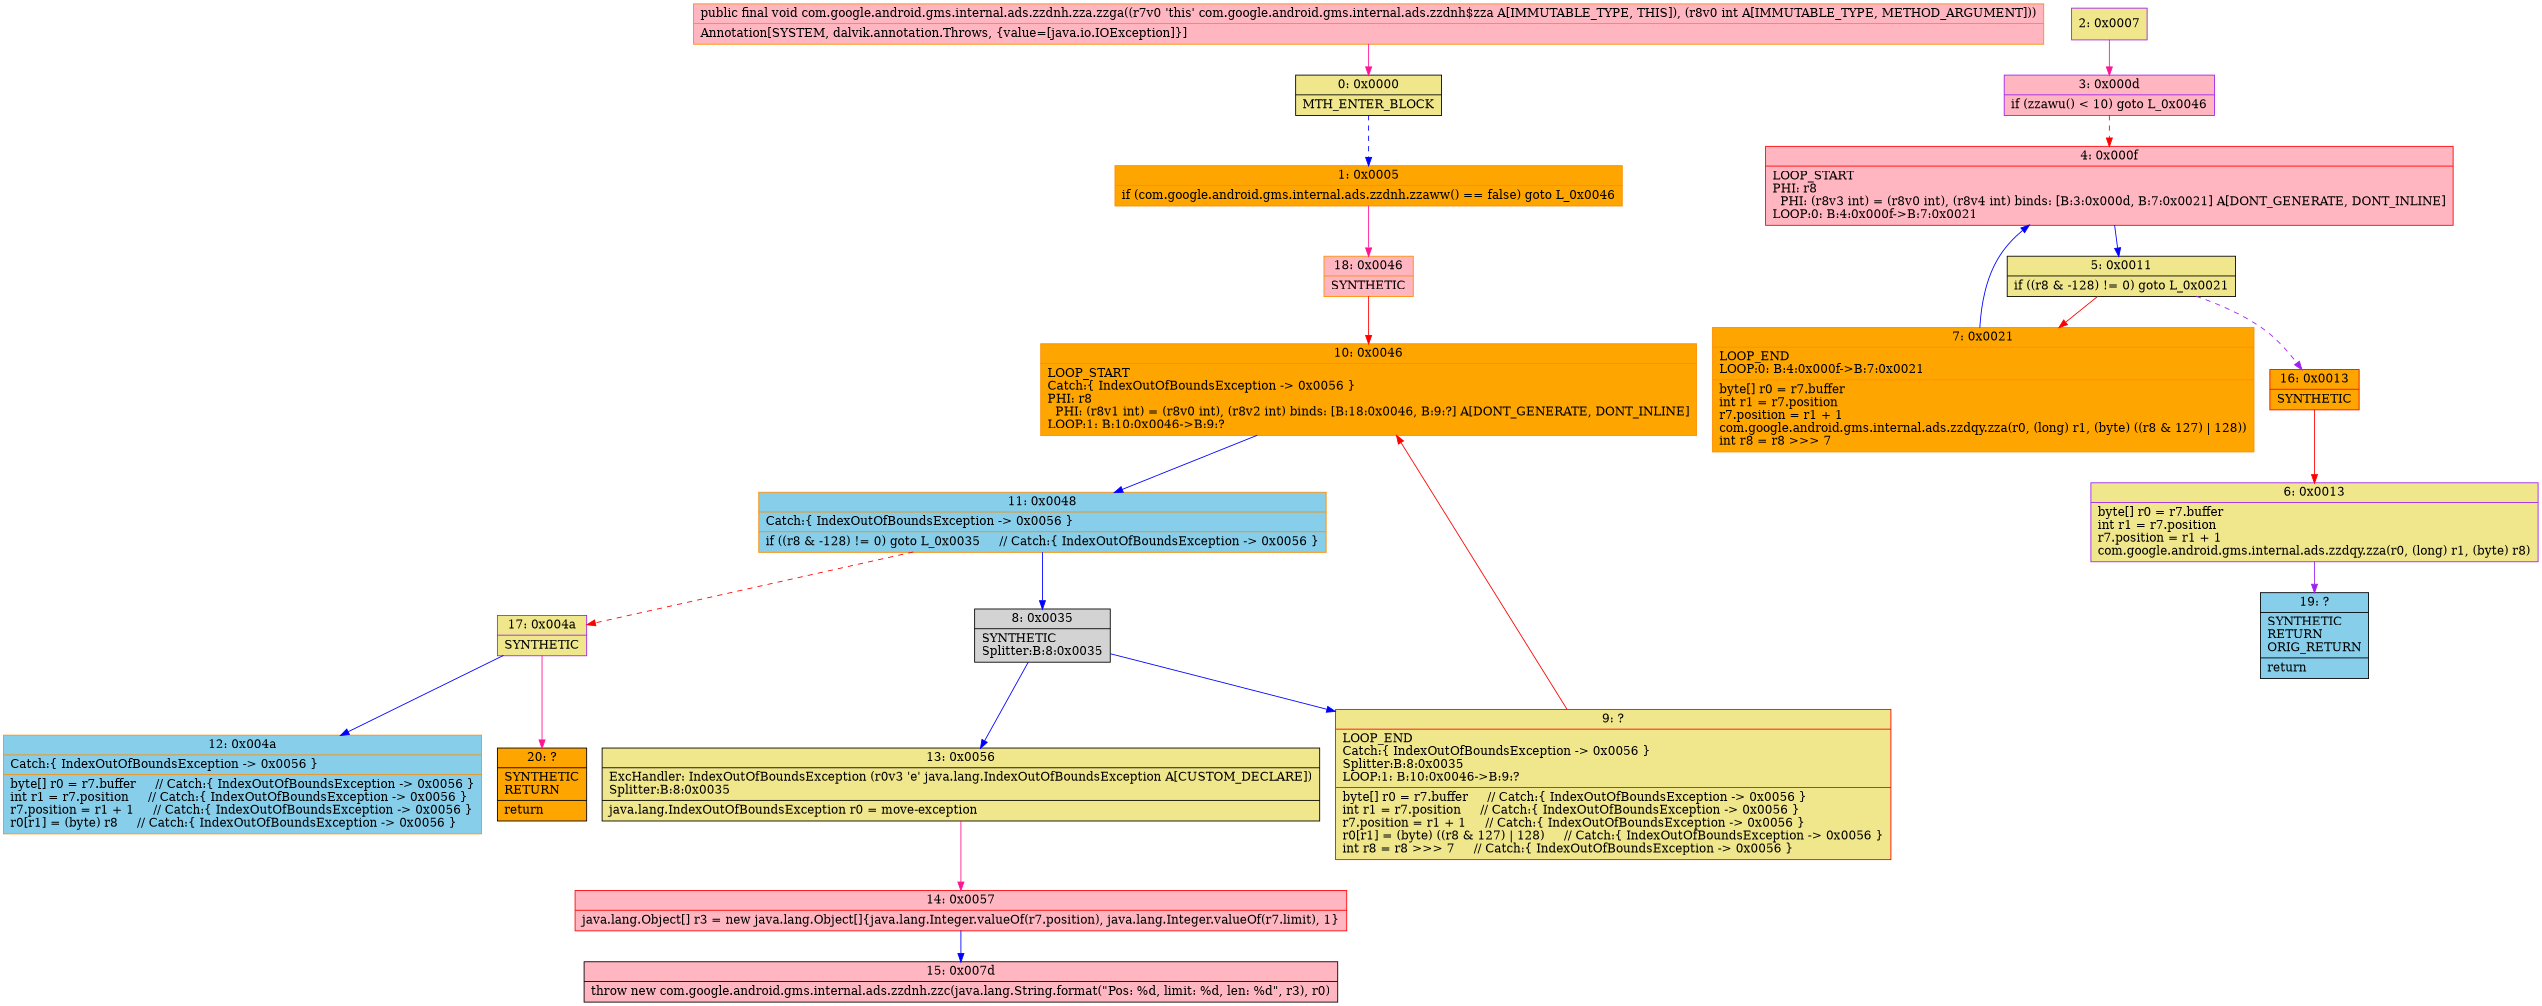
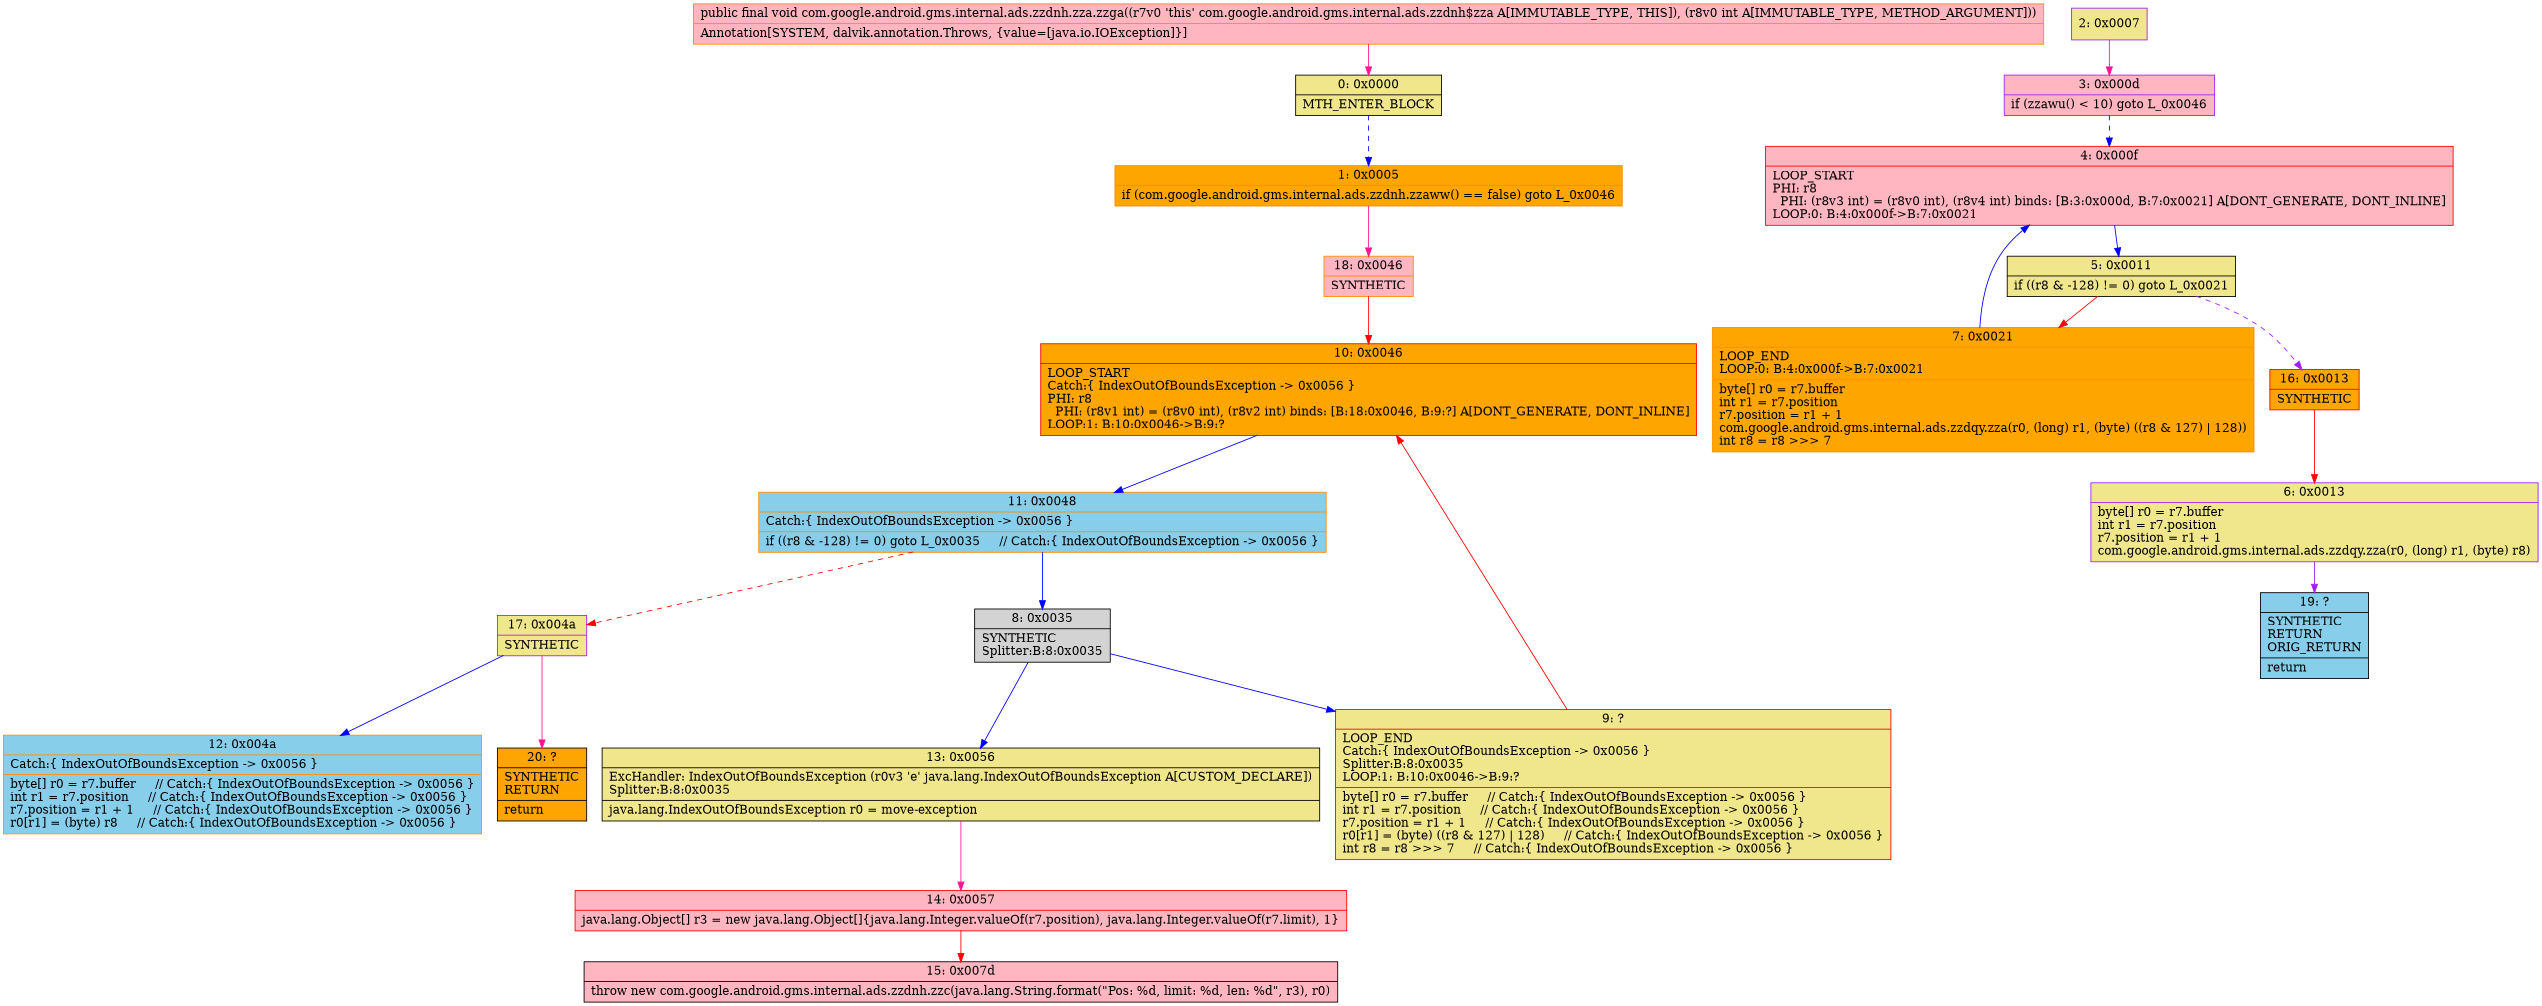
(2109, 127) -> (2109, 127)
(1369, 390) -> (1369, 390)
(961, 942) -> (961, 942)
